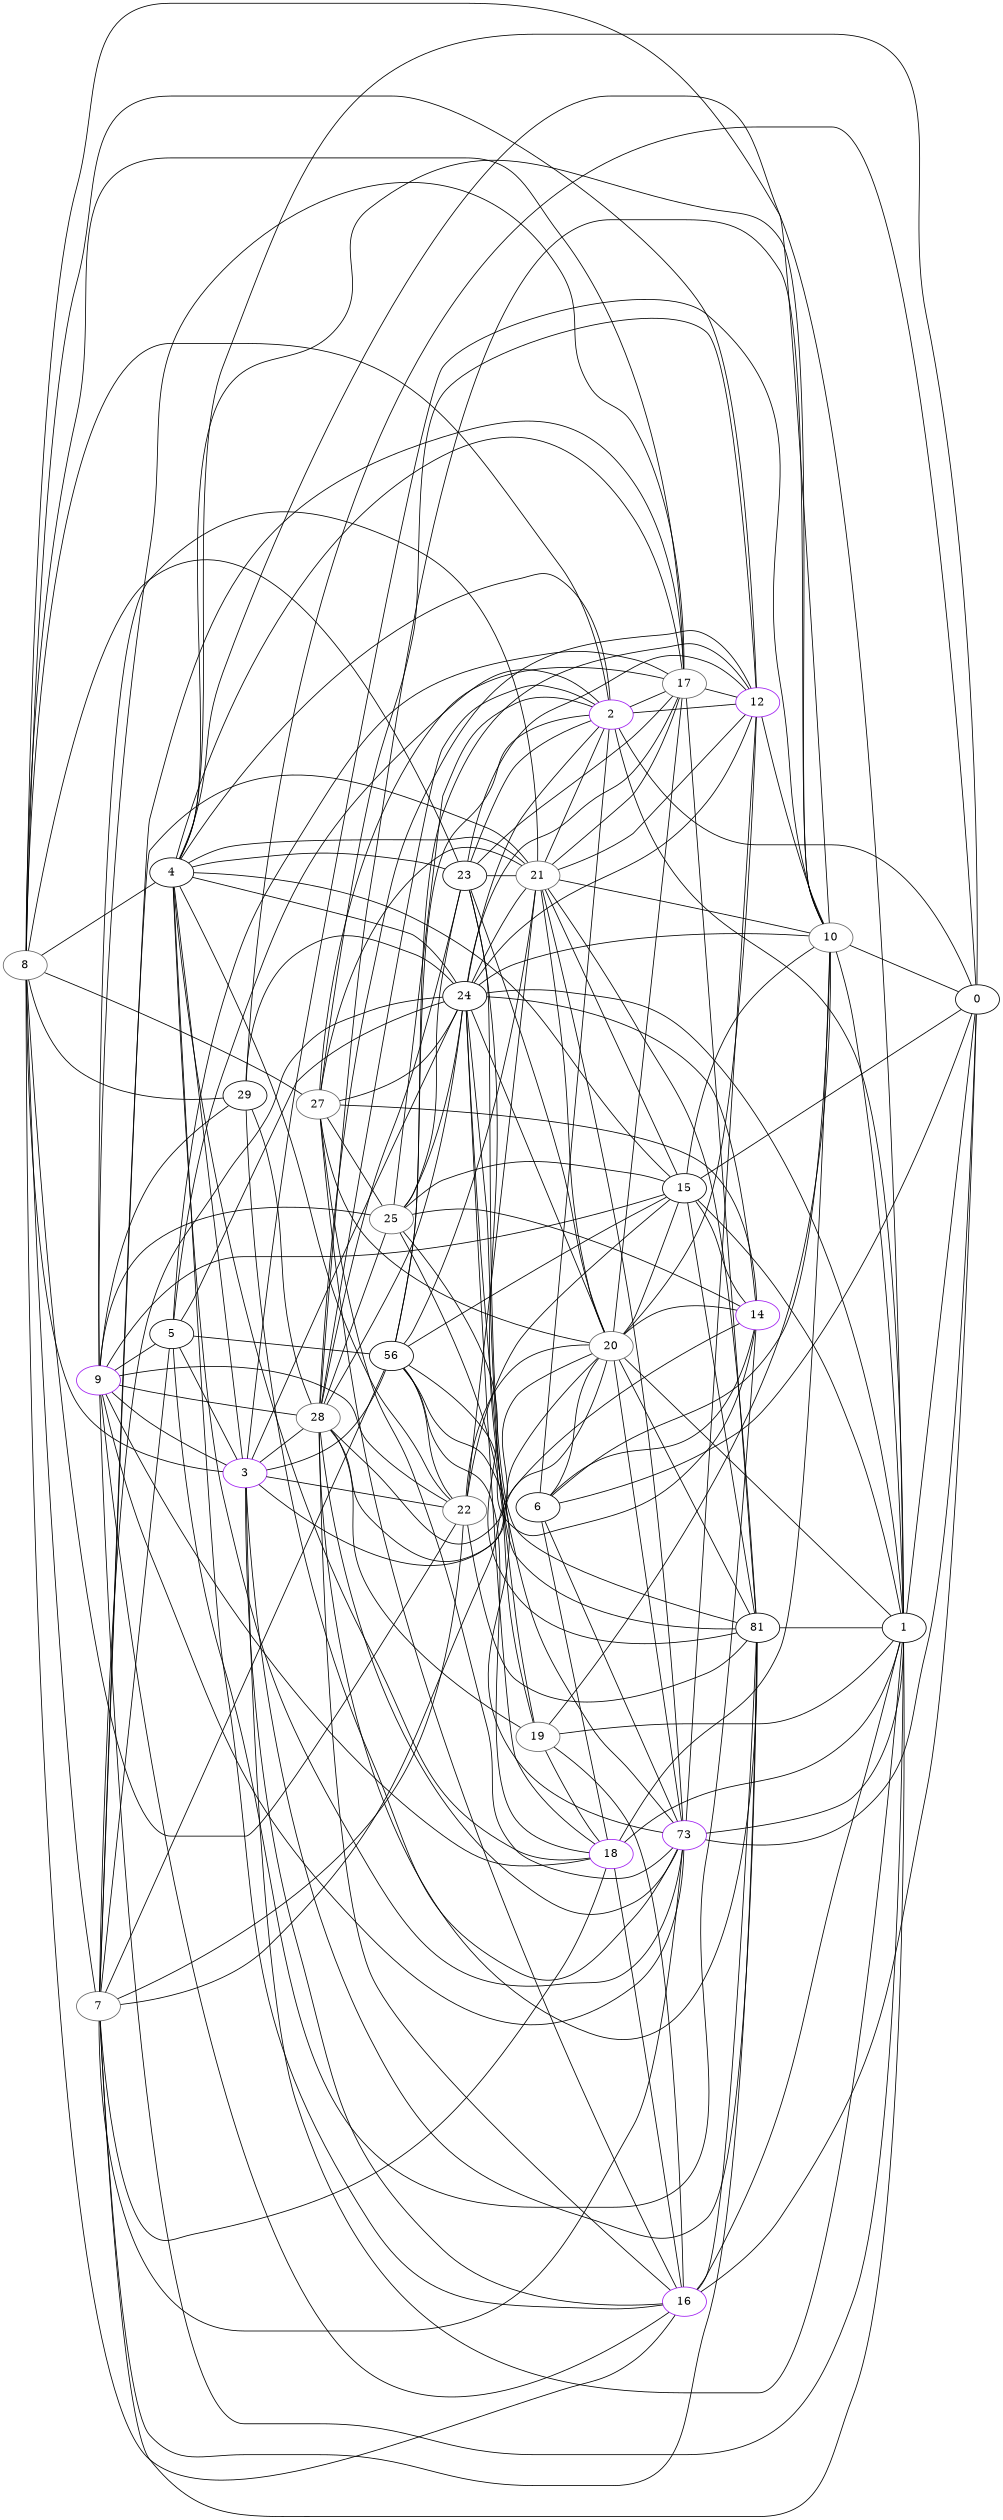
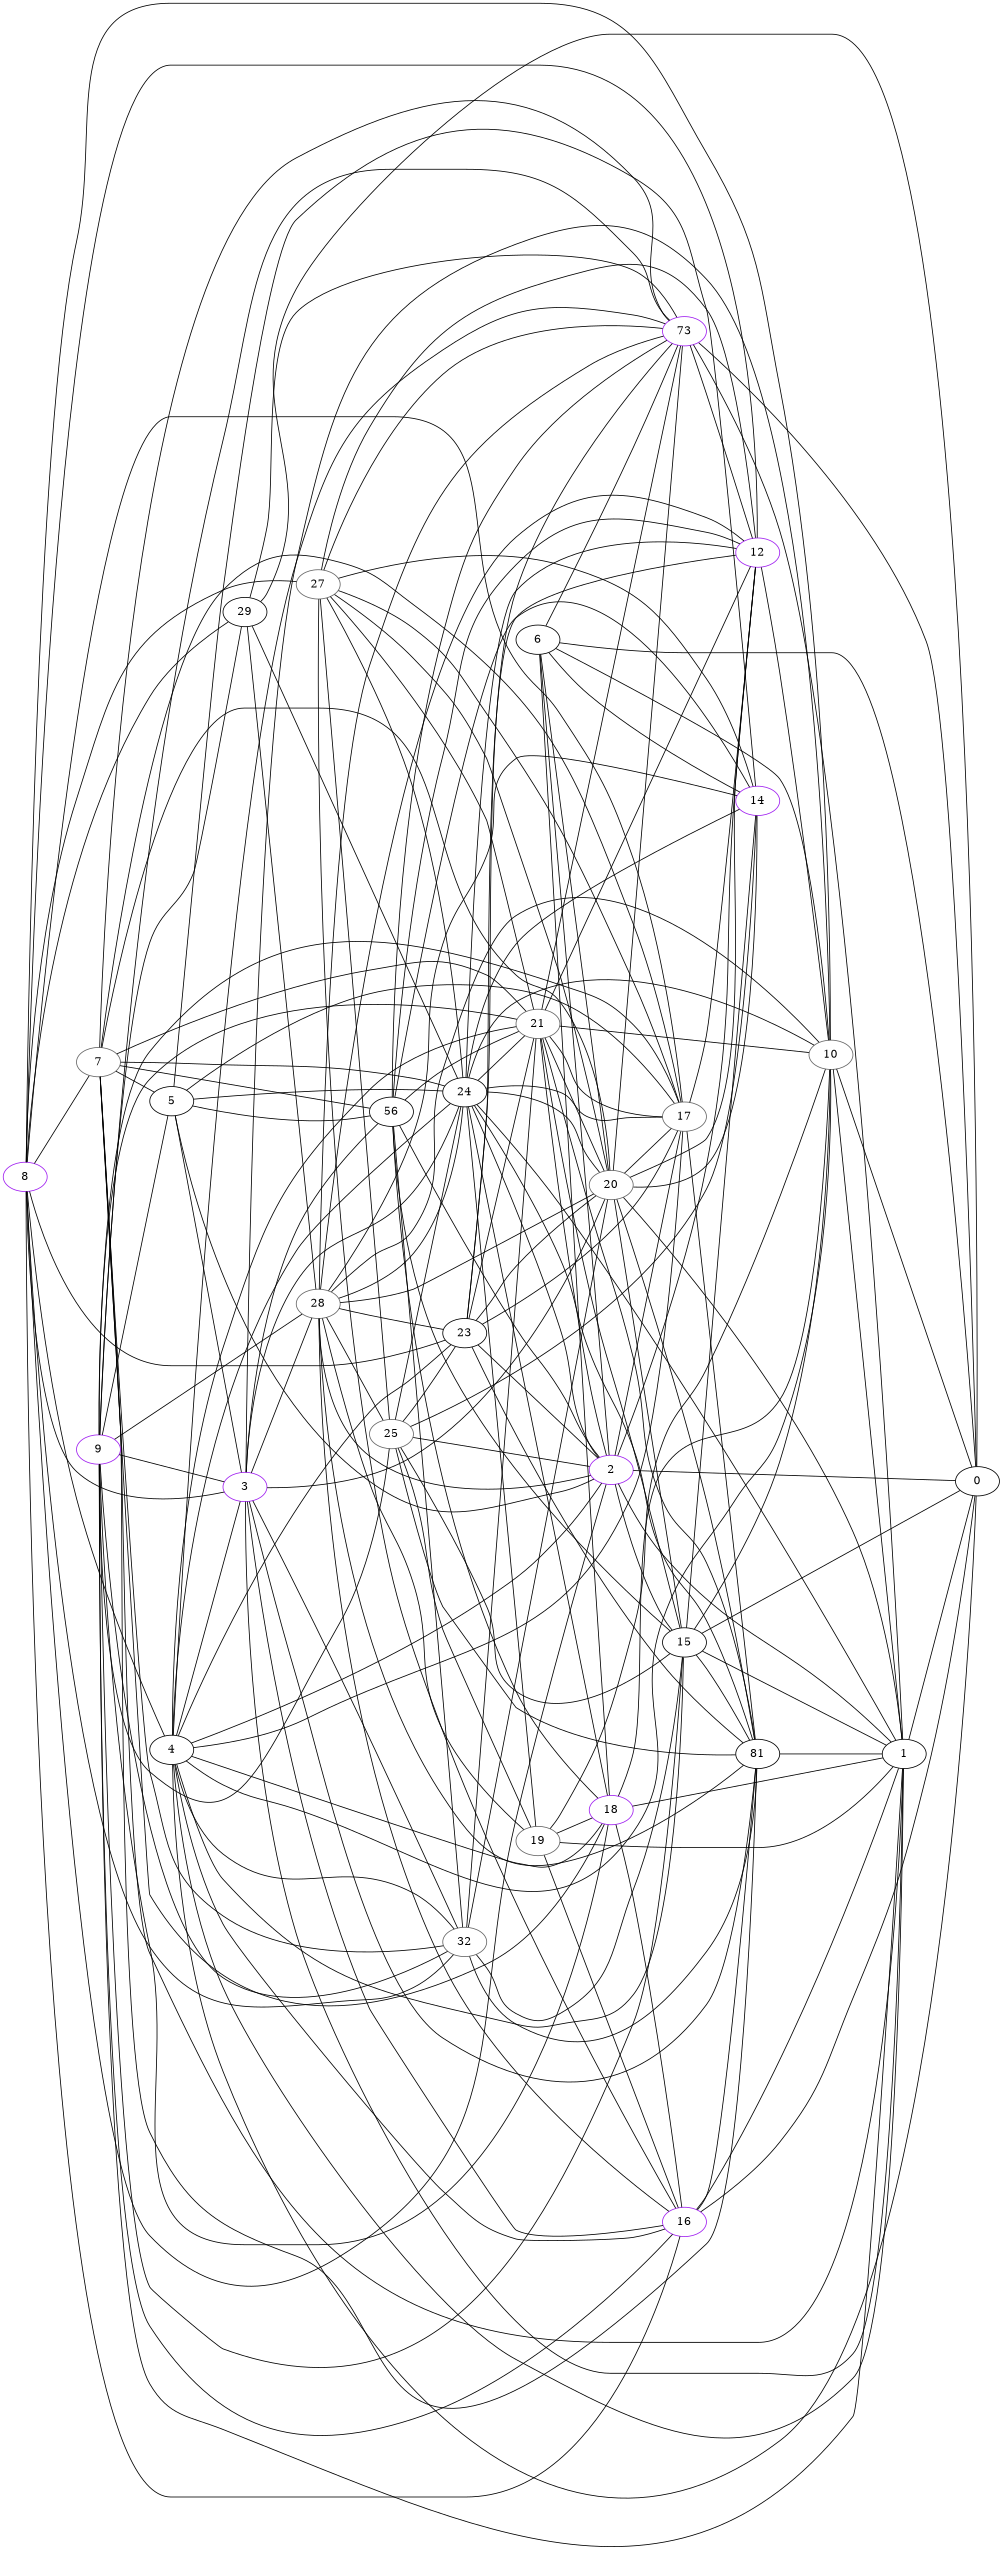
(25, 965) -> (25, 1177)
(465, 1511) -> (465, 1942)
none -> (637, 1560)
